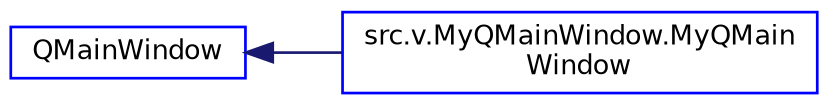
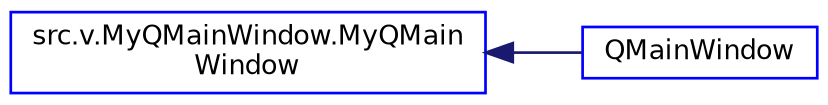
(308, 53) -> (548, 53)
